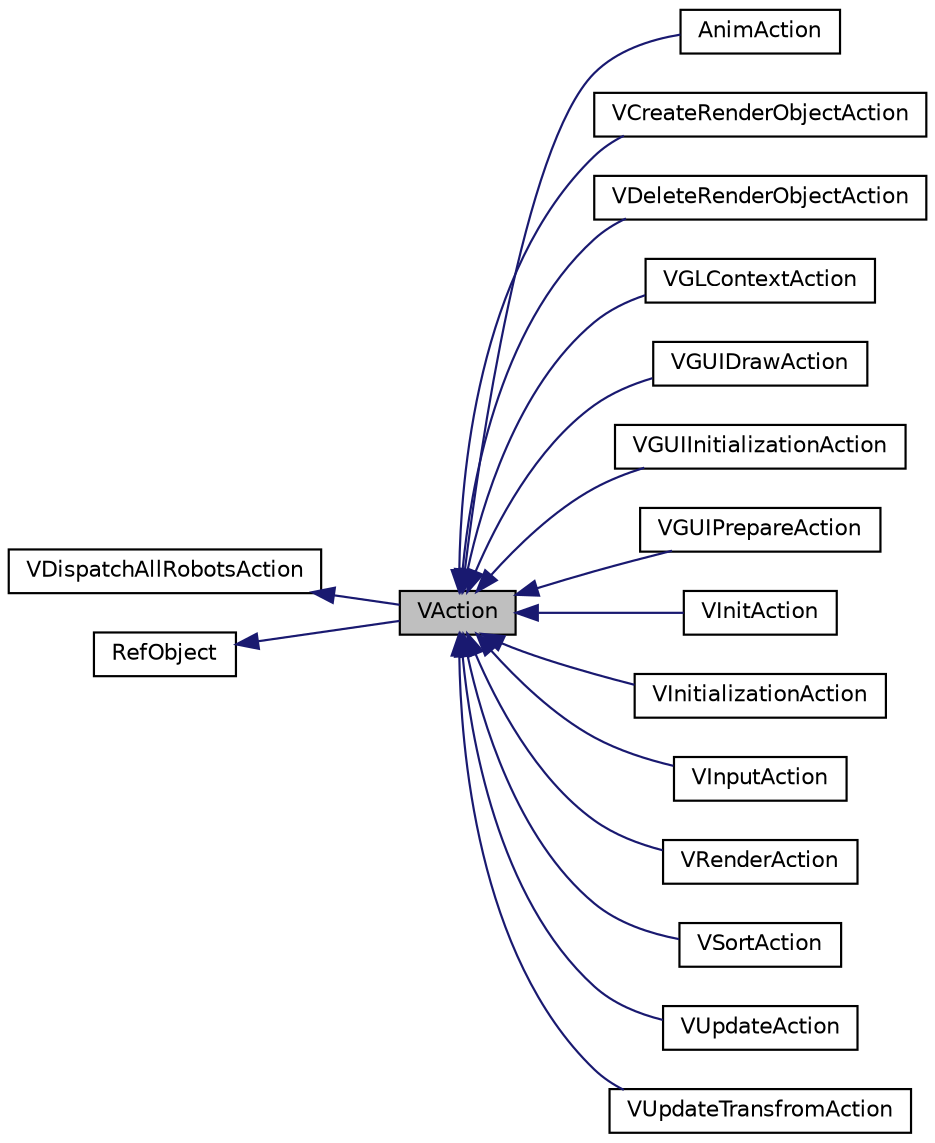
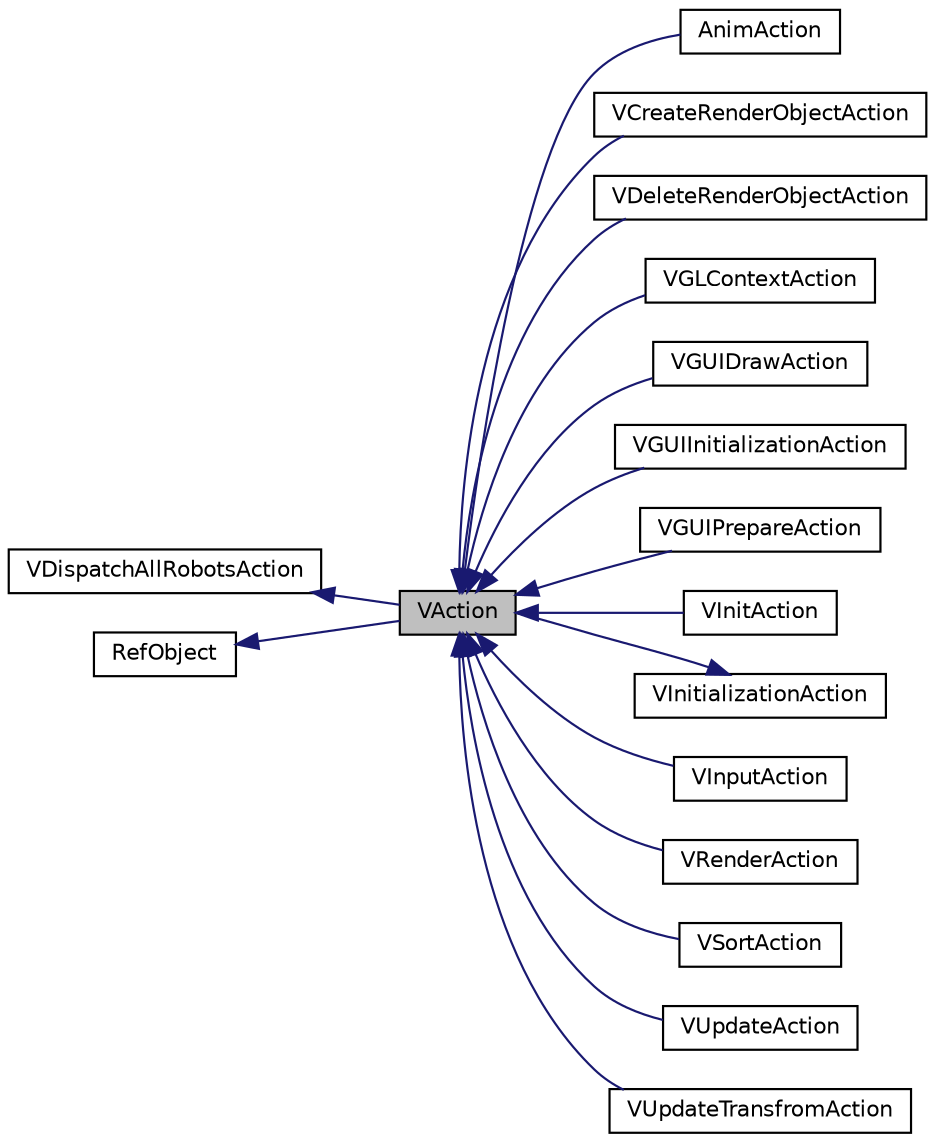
(567, 666) -> (613, 640)
